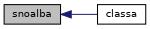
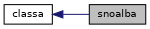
(84, 14) -> (76, 14)
